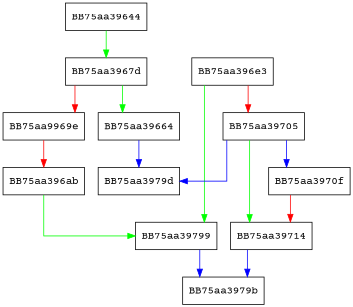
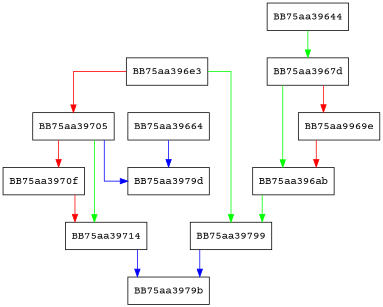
(123, 95) -> (283, 123)
(287, 150) -> (59, 150)
